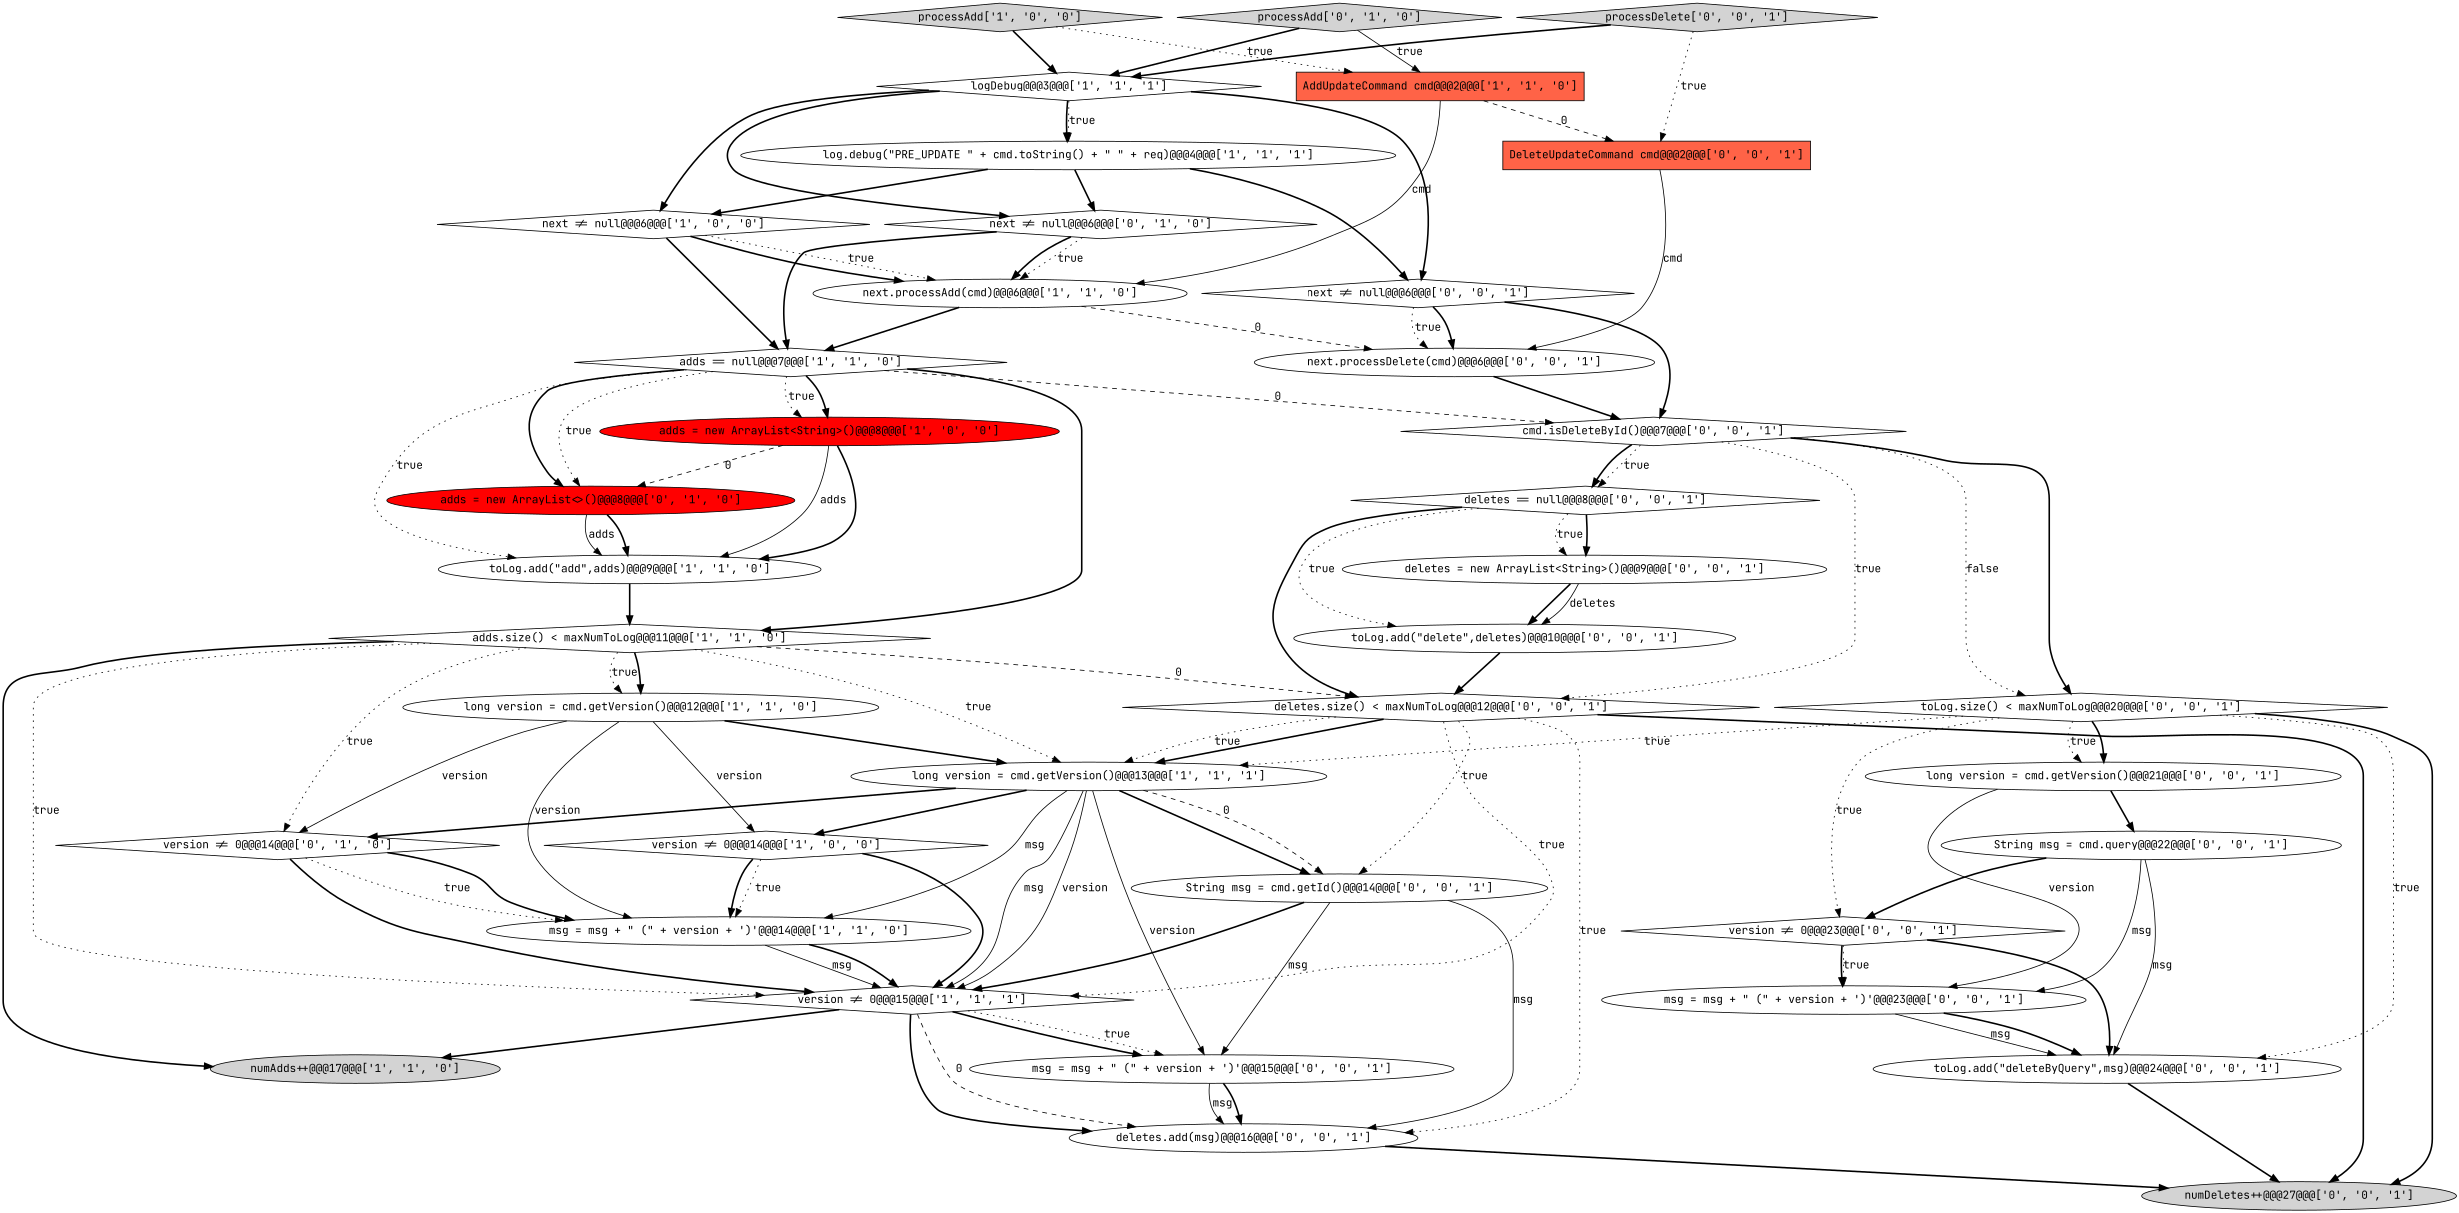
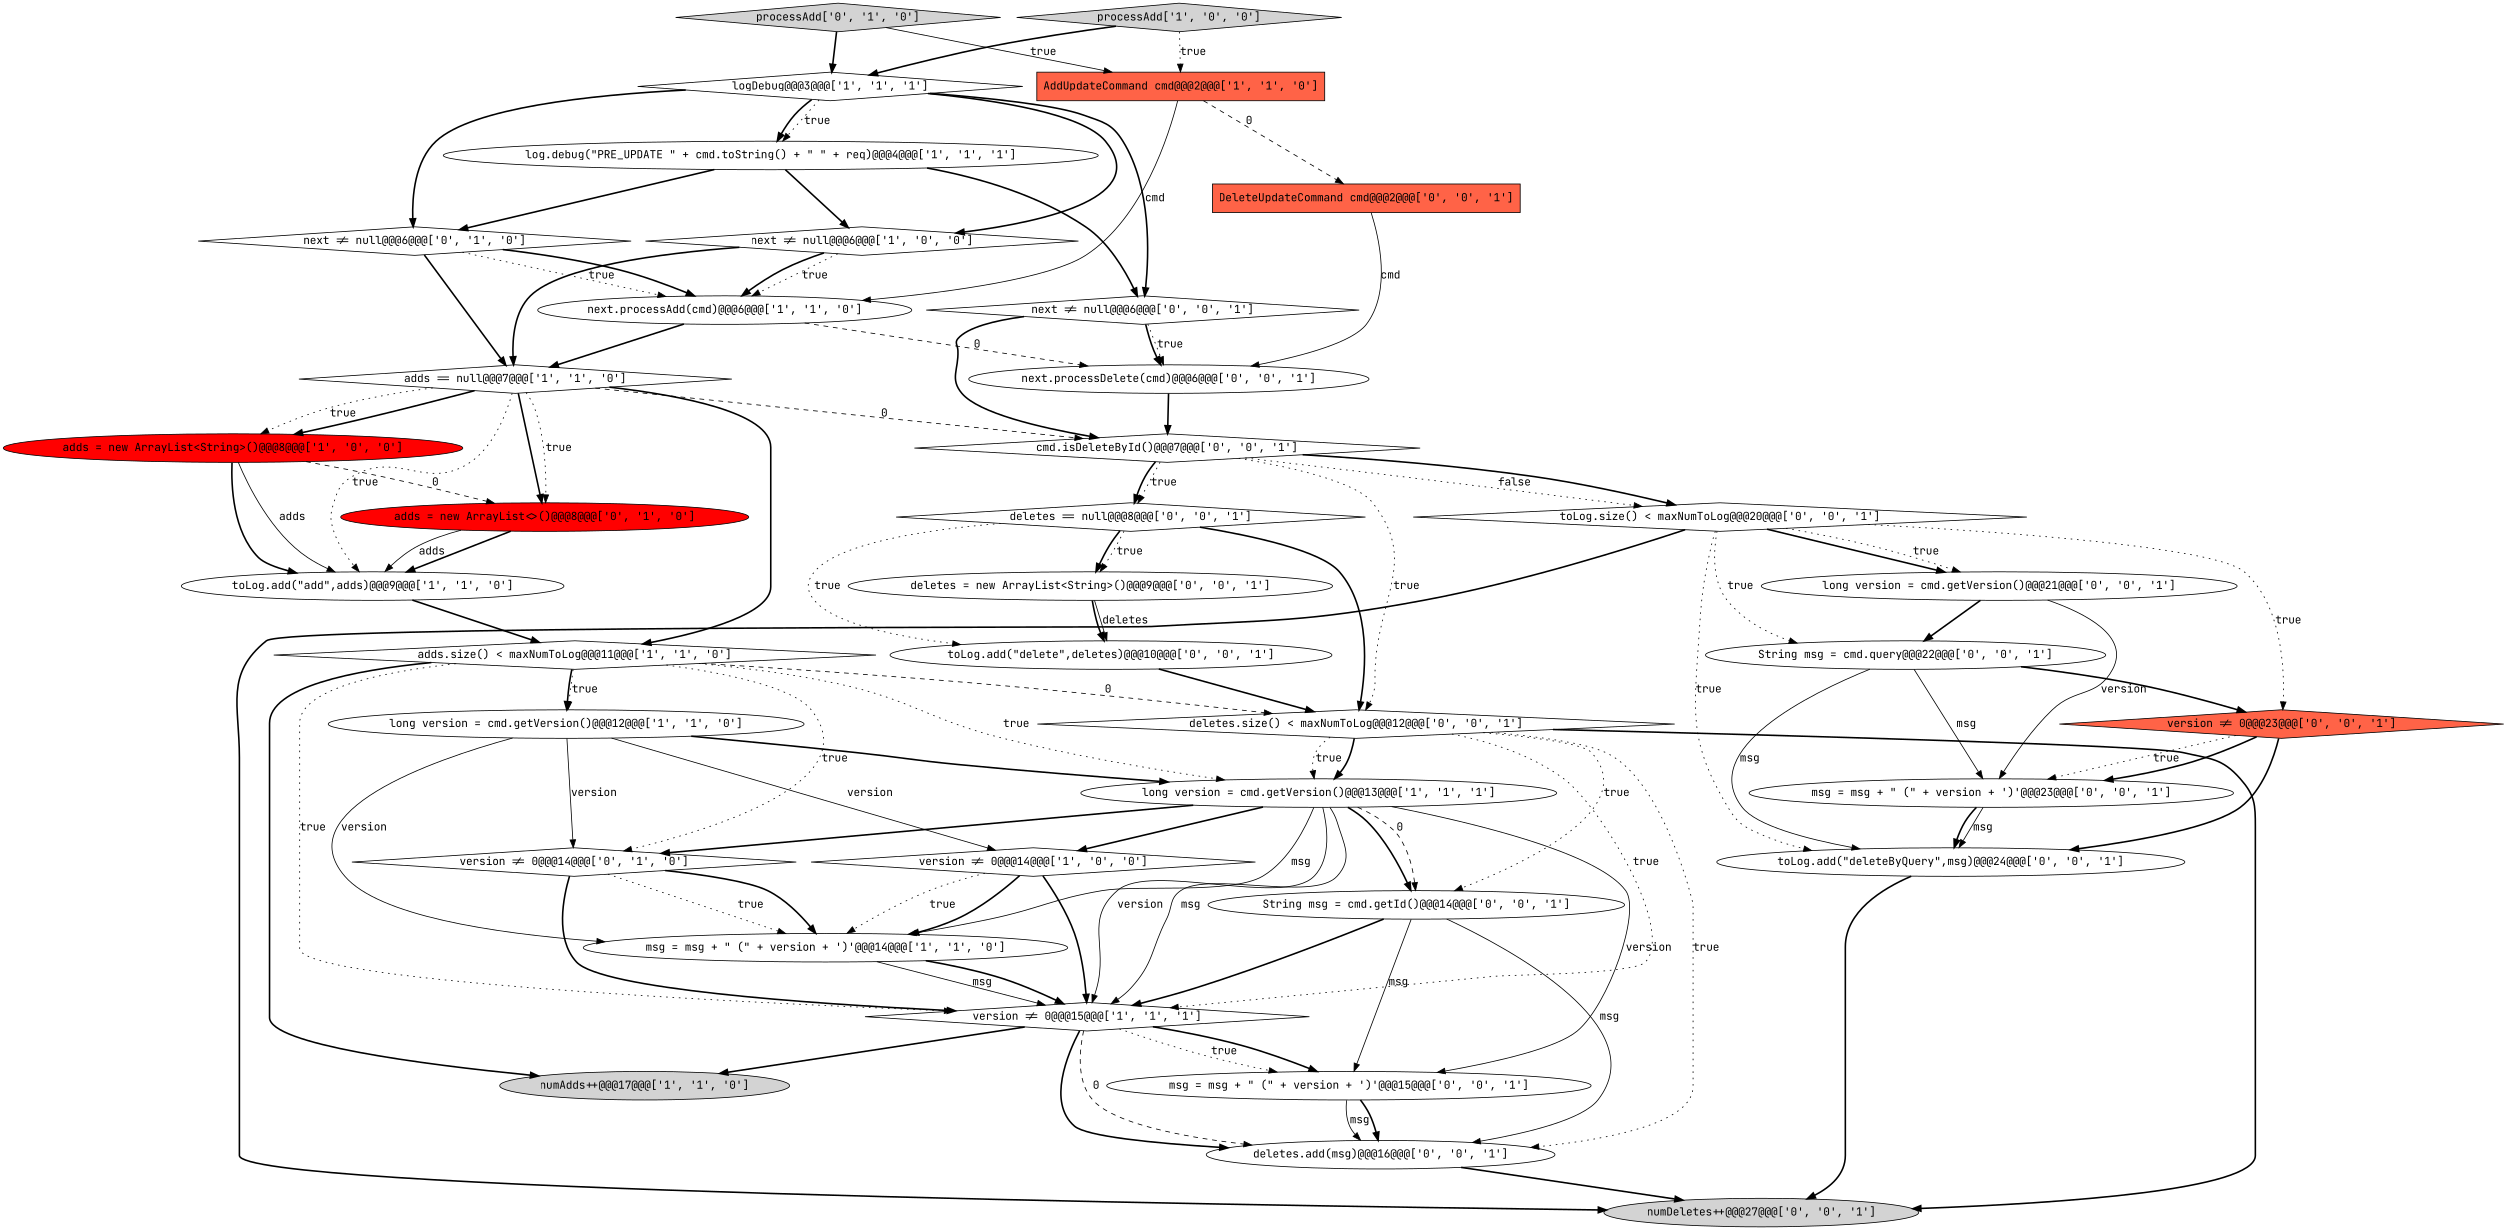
(1697, 17) -> none
(1605, 741) -> (1728, 601)
(1843, 931) -> (2282, 724)
